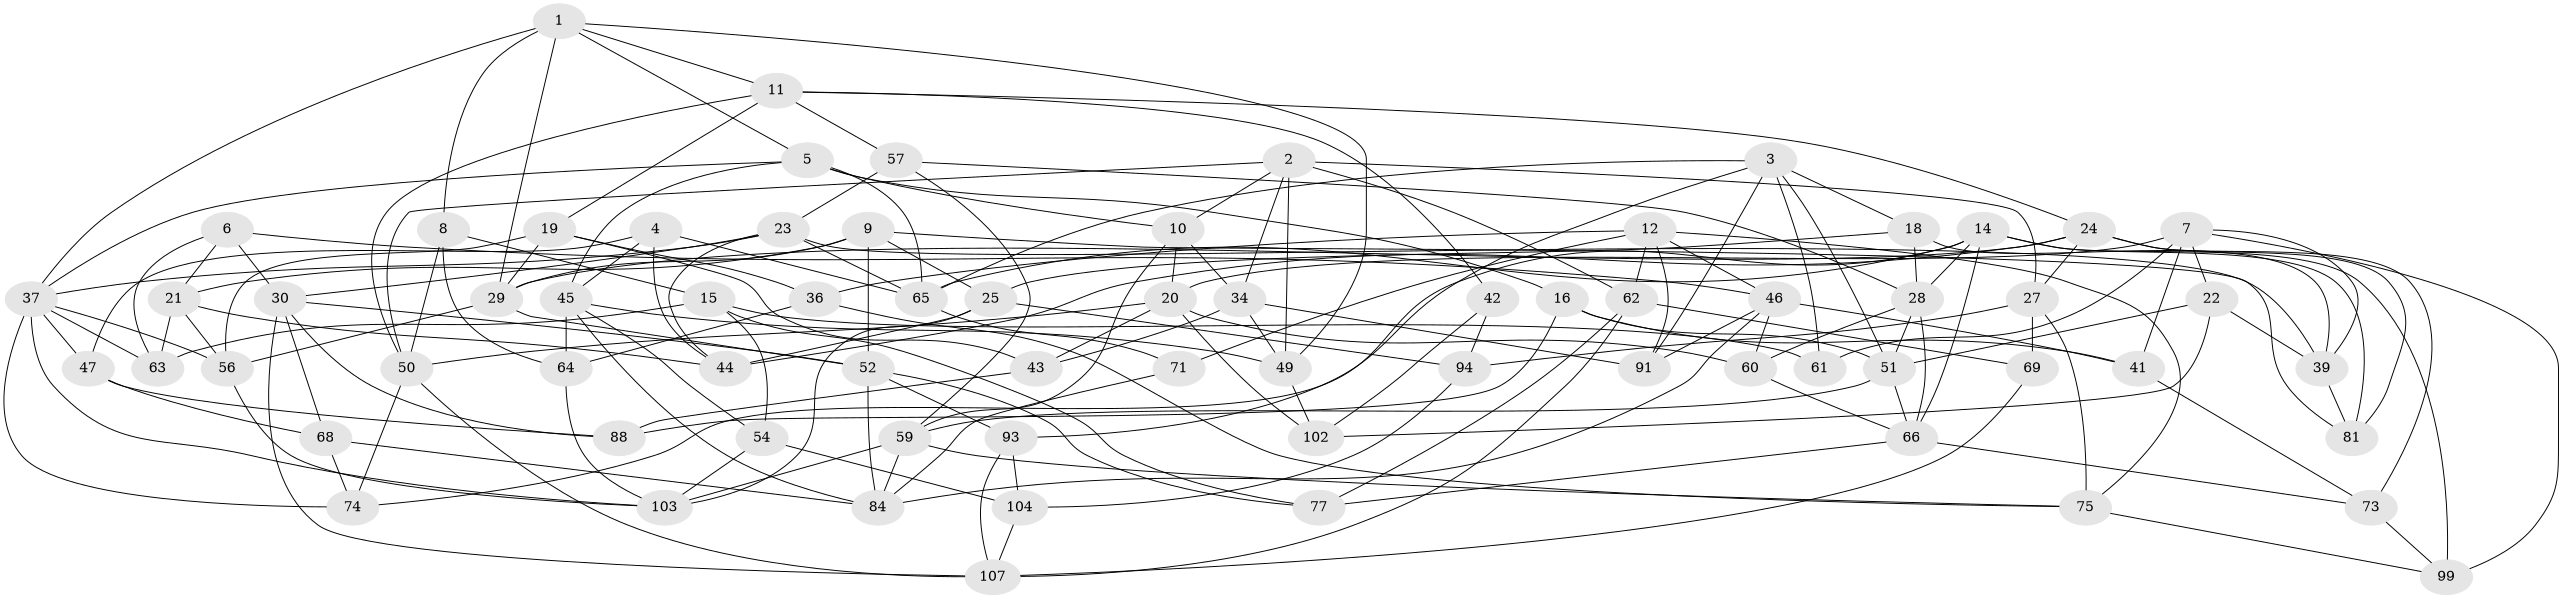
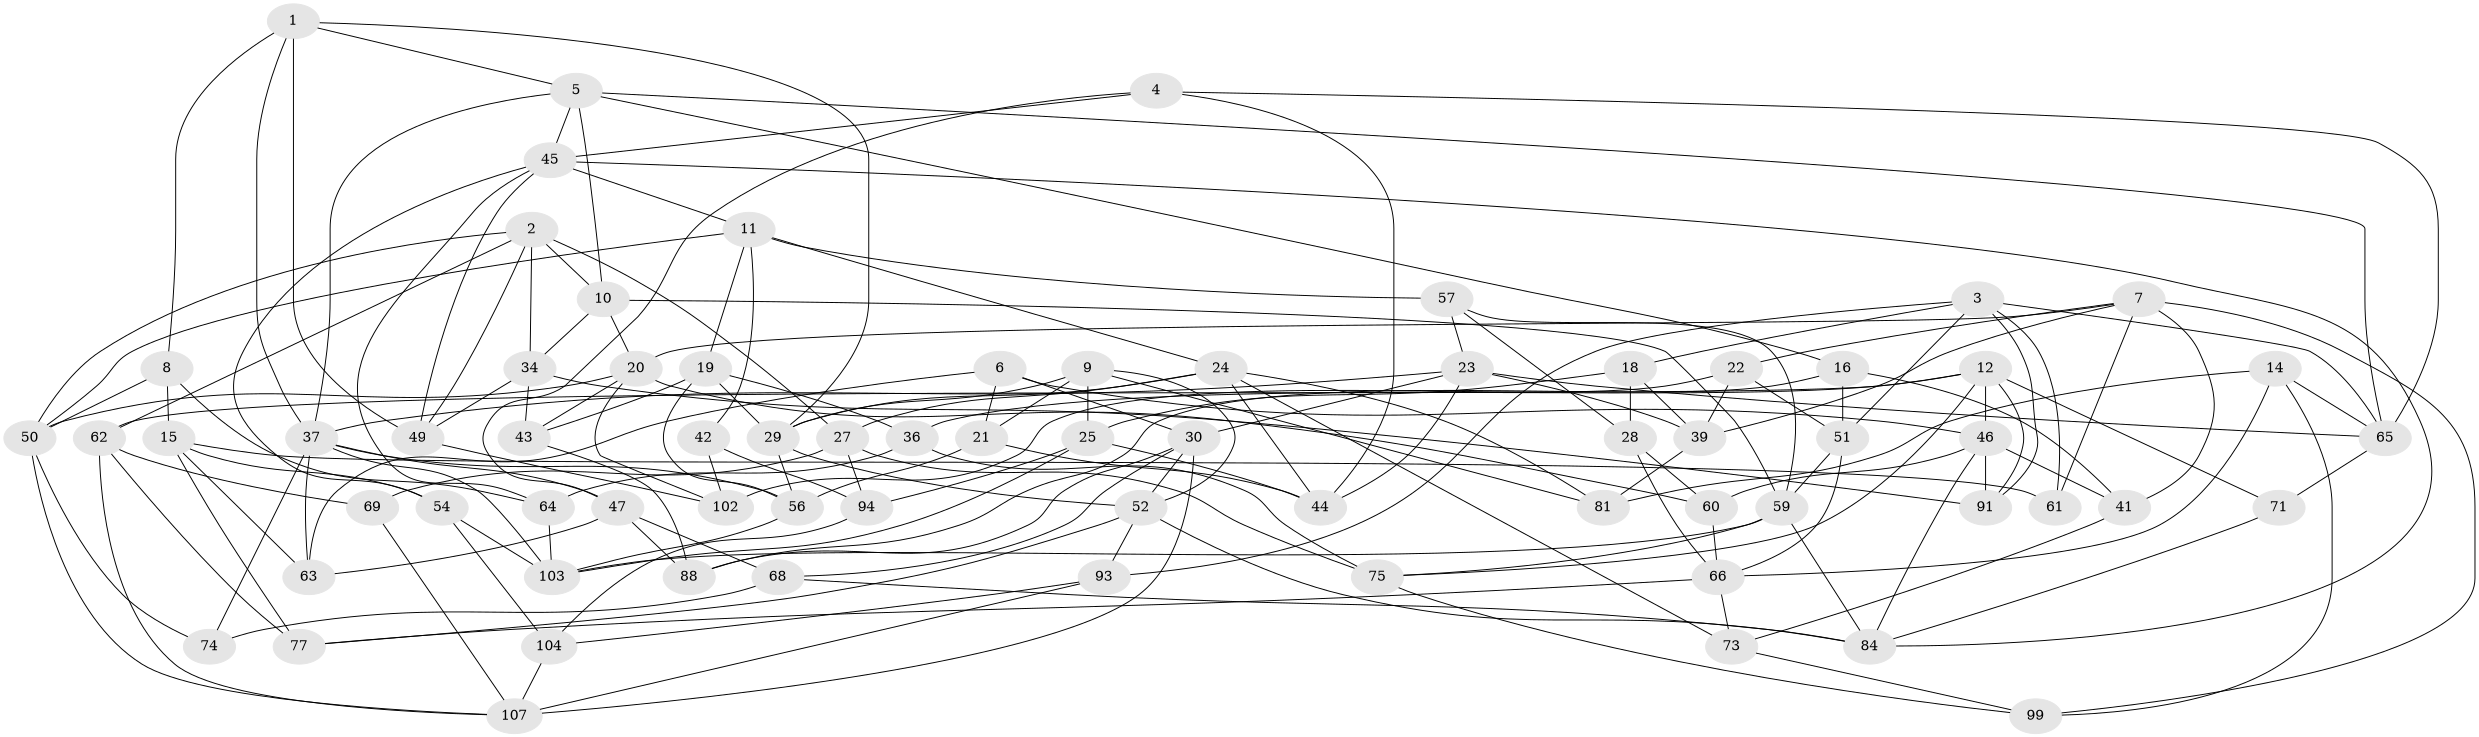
(668, 56) -> (650, 195)
(1950, 264) -> none
(166, 334) -> (468, 554)
(1903, 334) -> none
(1228, 403) -> none
